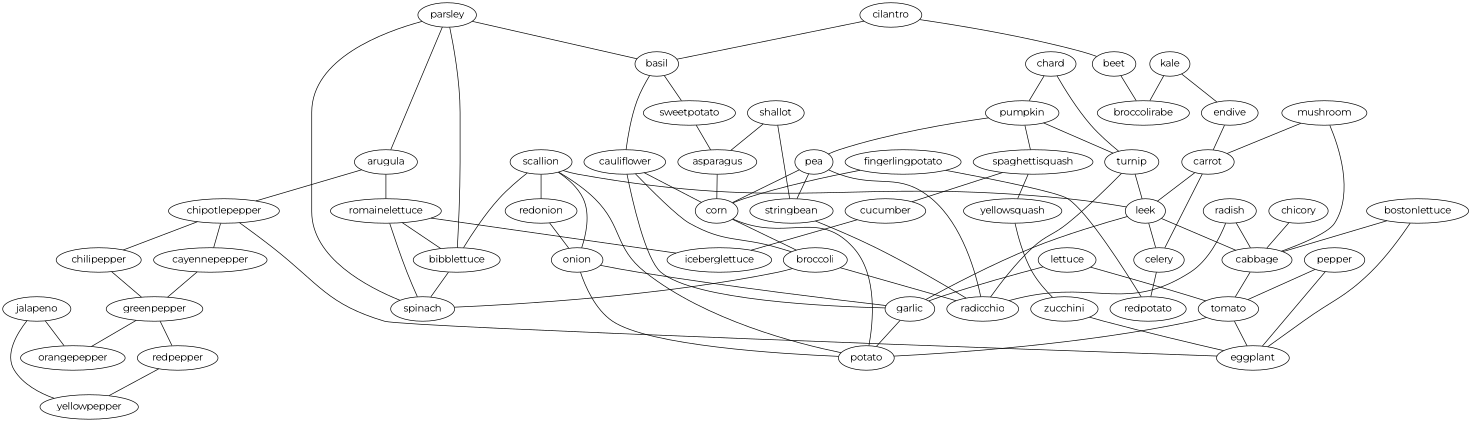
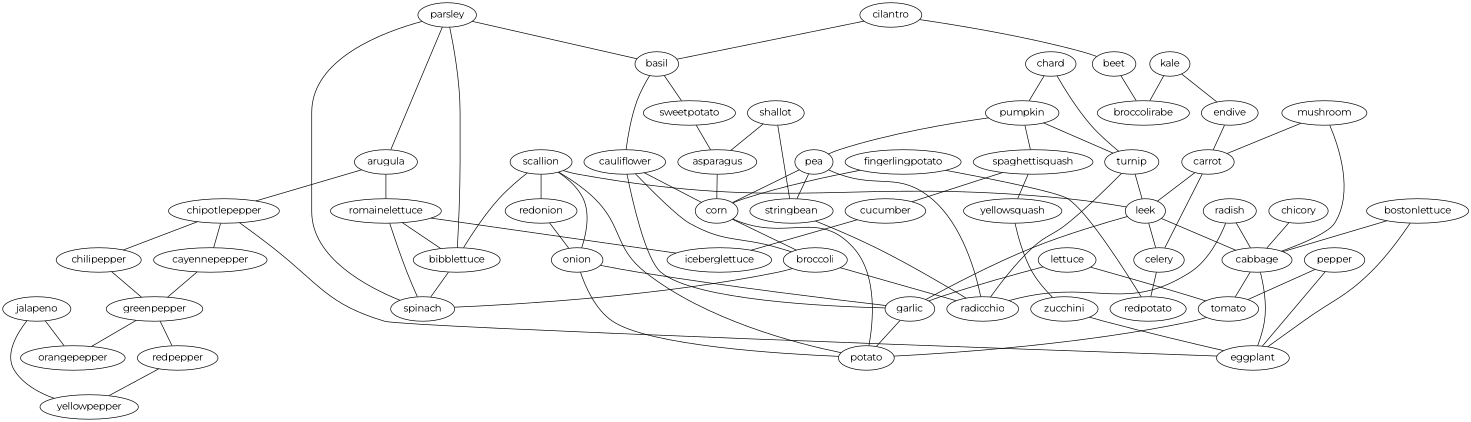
(1241, 334) -> (1265, 309)
